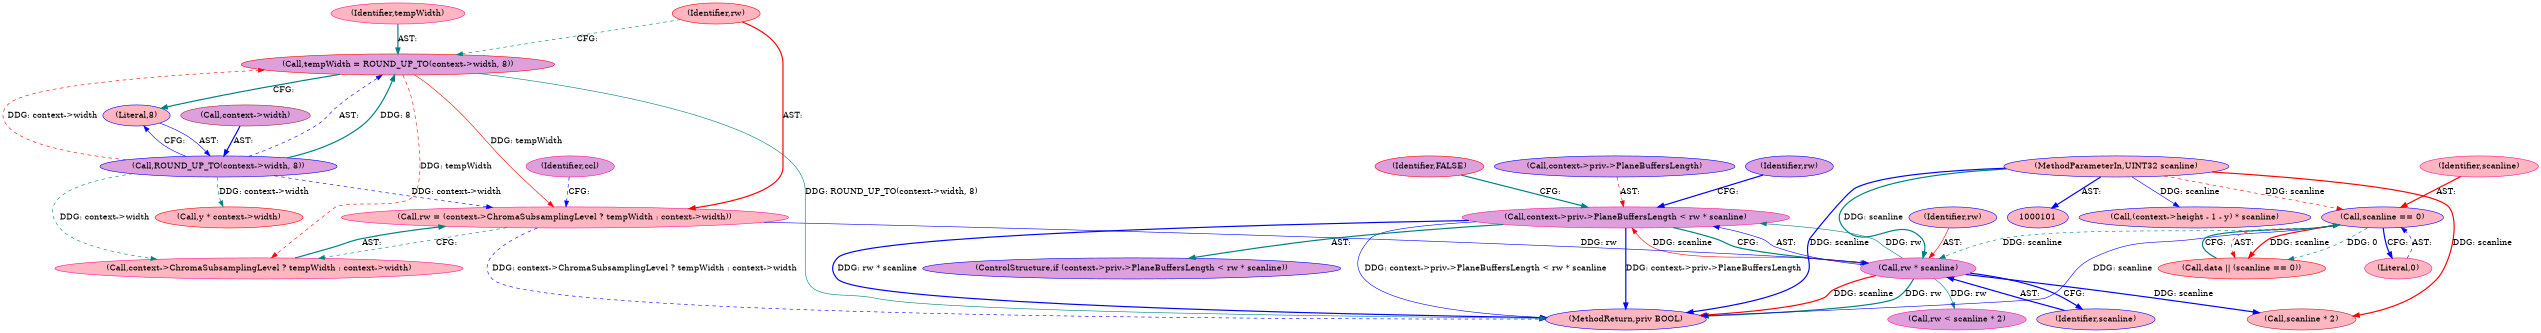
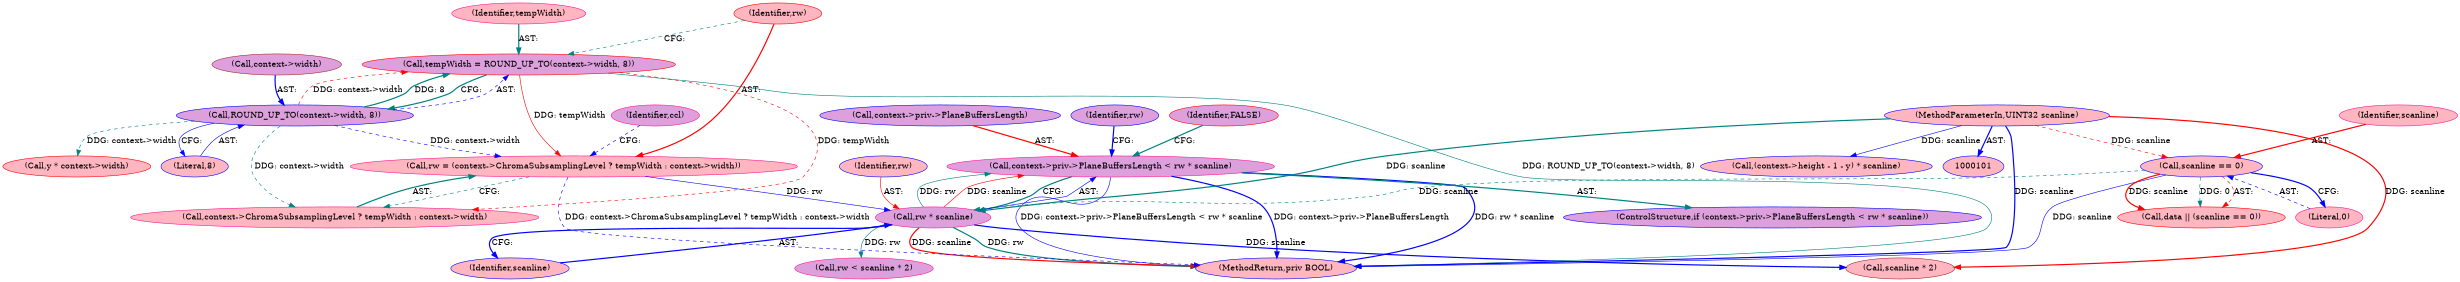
(253, 89) -> (442, 96)
(1620, 189) -> (1022, 140)
(2255, 231) -> none
